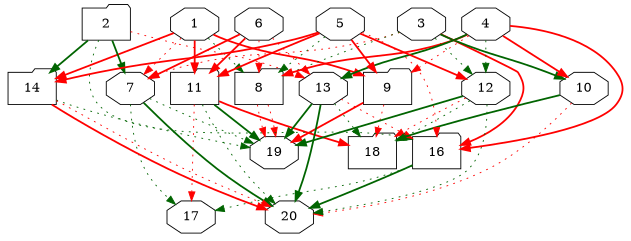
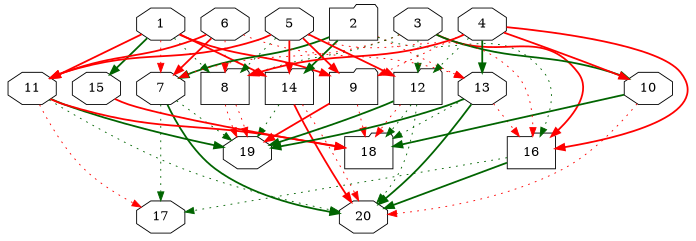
none -> (96, 88)
(195, 88) -> (32, 88)
(486, 88) -> (418, 88)
